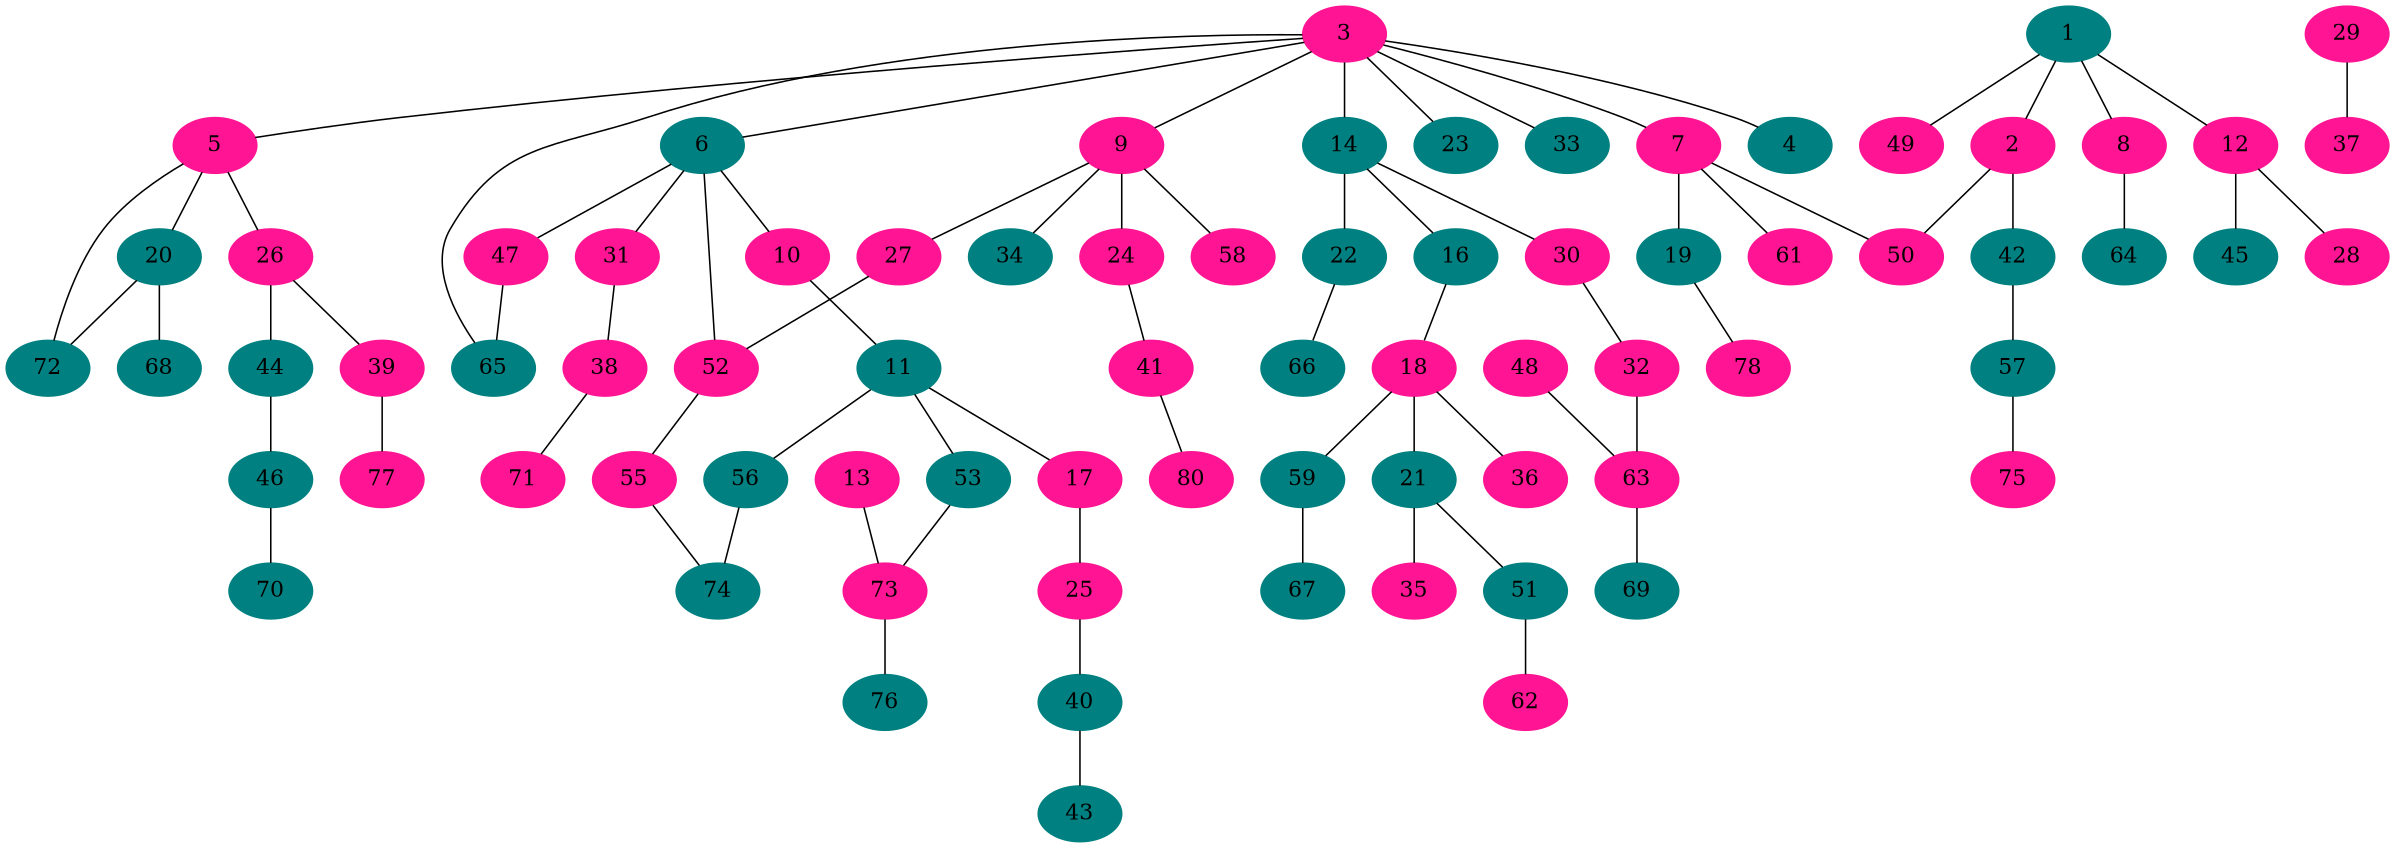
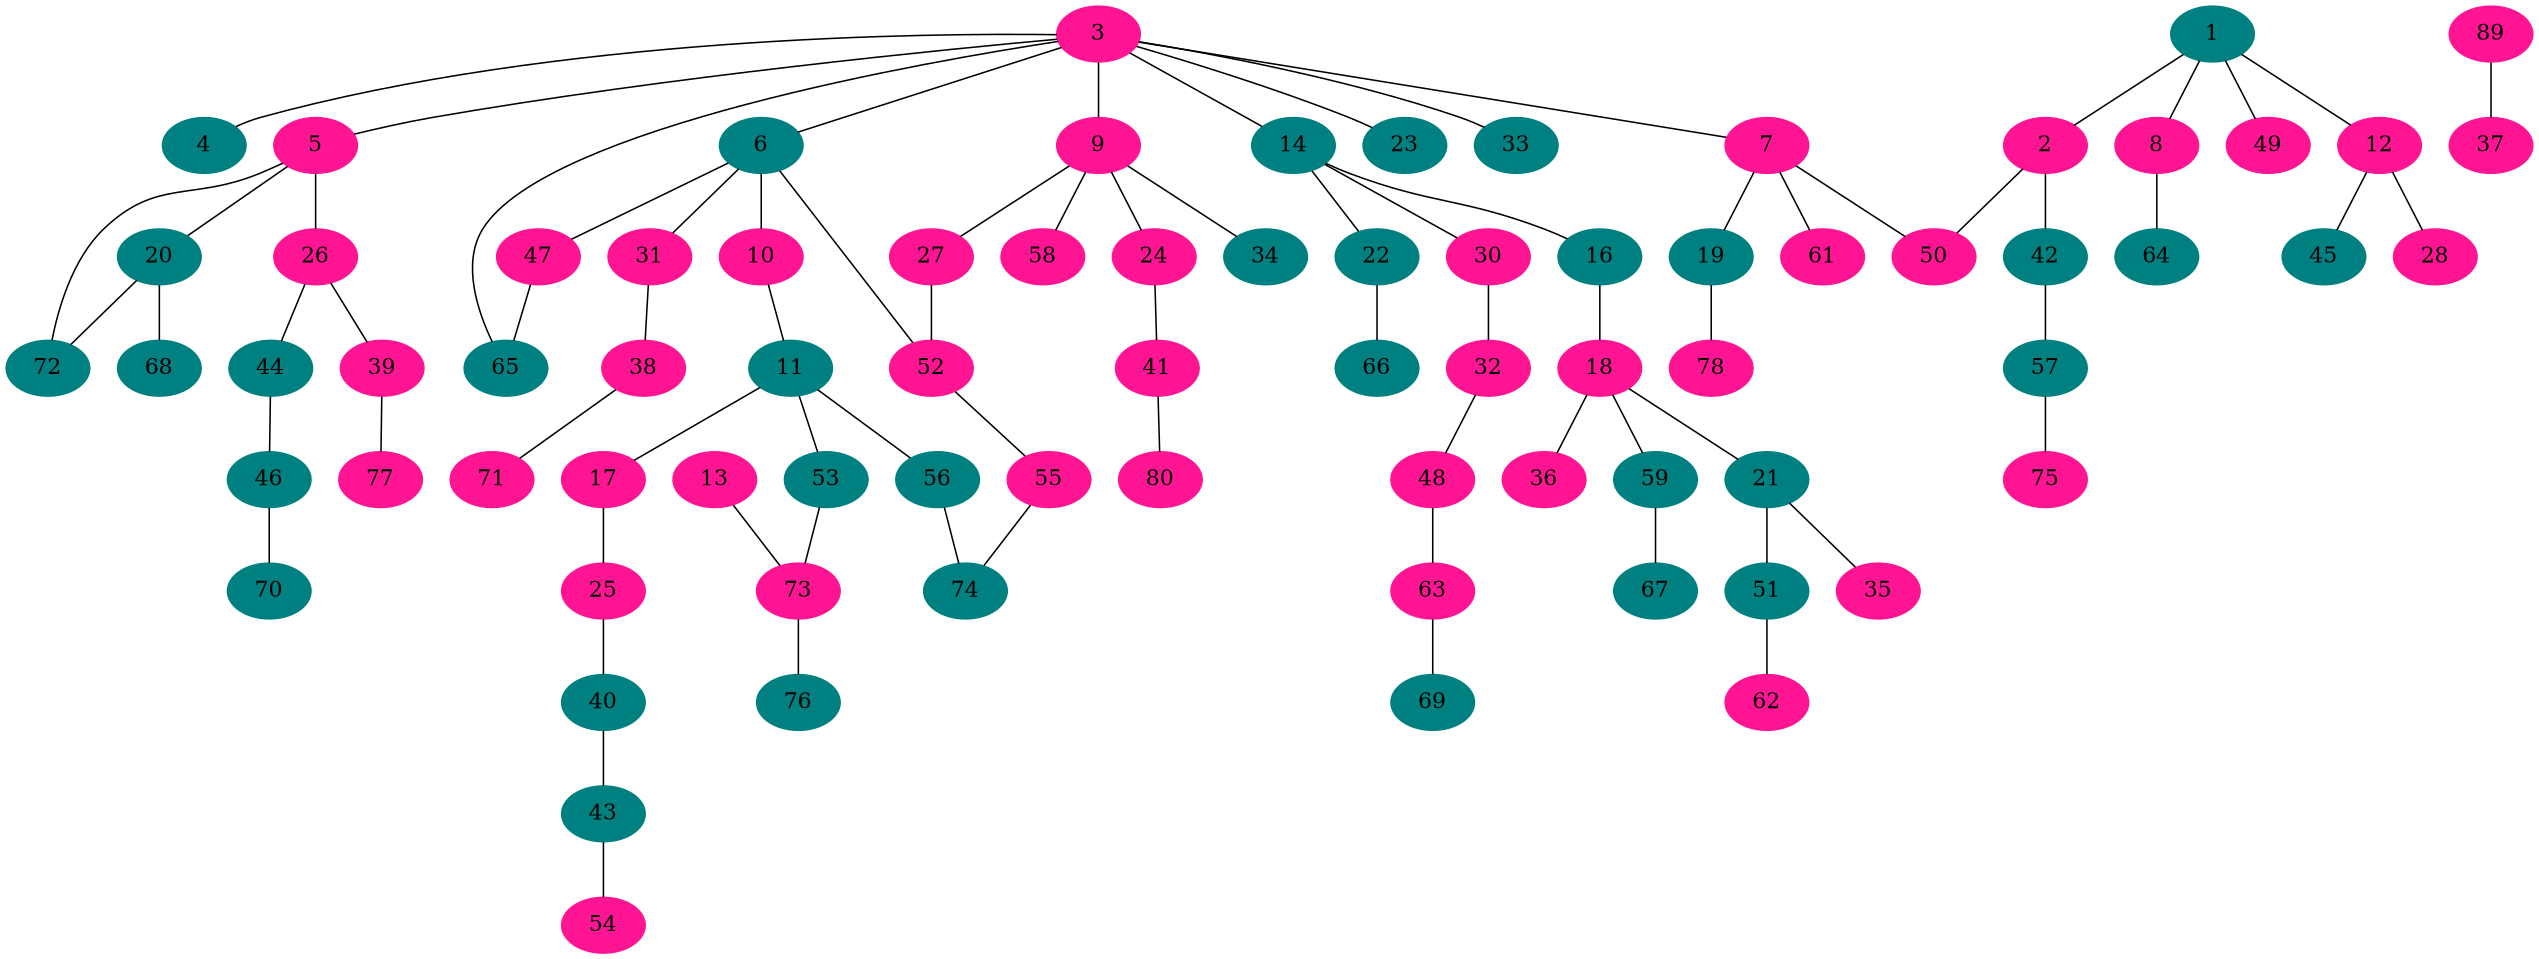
(2347, 34) -> (2491, 34)
(1637, 424) -> (1461, 424)
none -> (603, 925)
